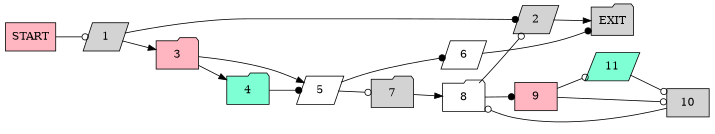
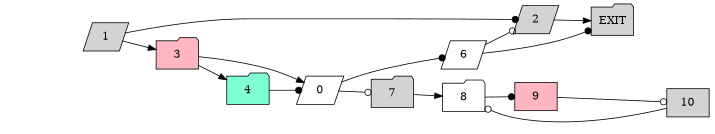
(31, 37) -> none
(499, 61) -> (497, 39)
(612, 67) -> none
(320, 90) -> (320, 90)
